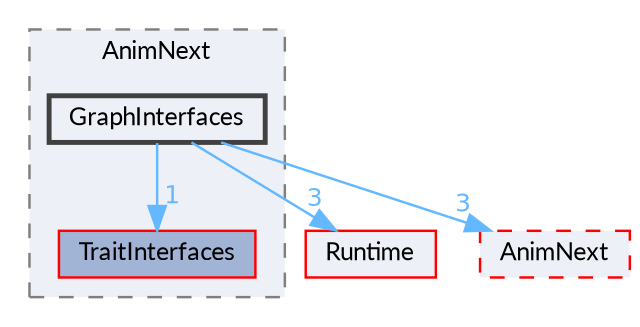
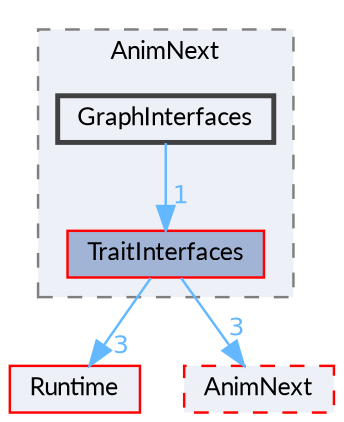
(253, 180) -> (126, 313)
(344, 183) -> (206, 313)
